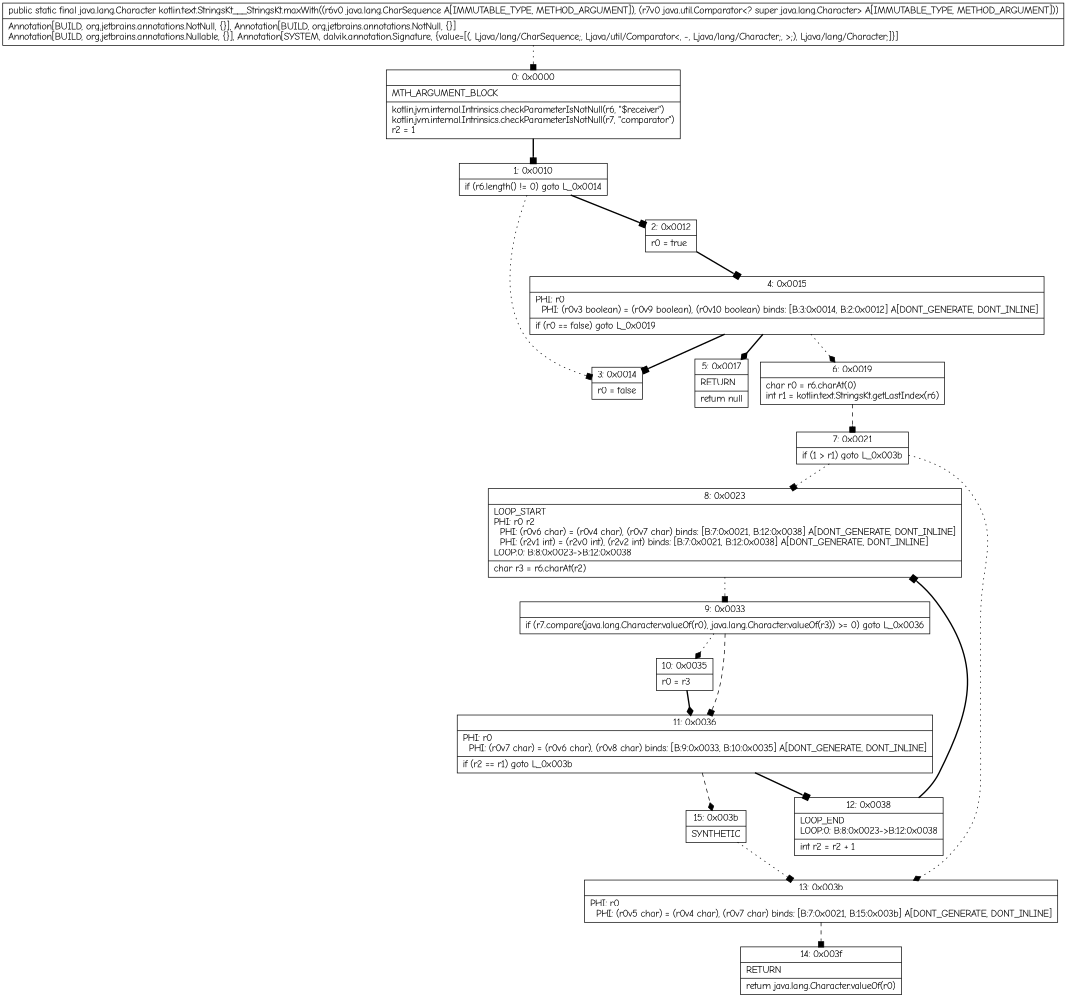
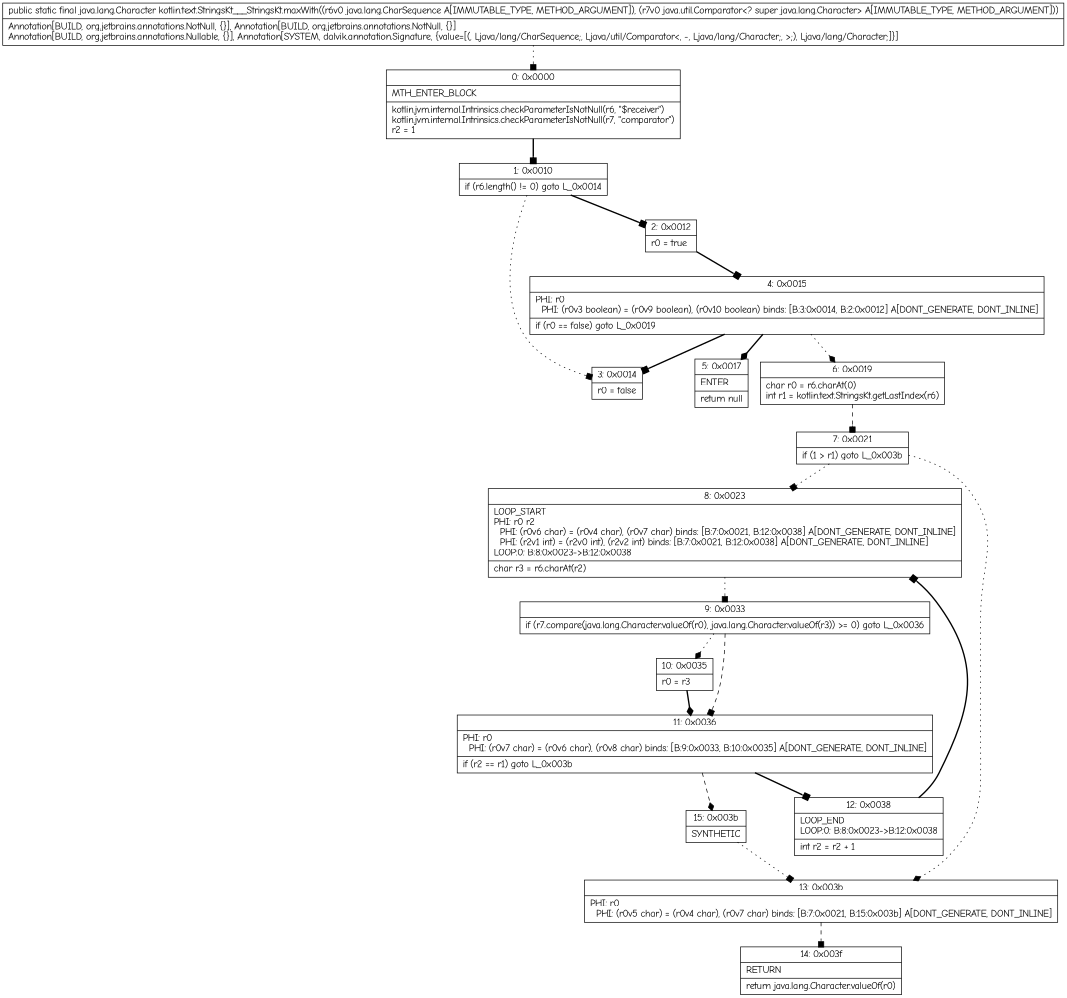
(445, 93) -> (434, 93)
(718, 383) -> (715, 383)
